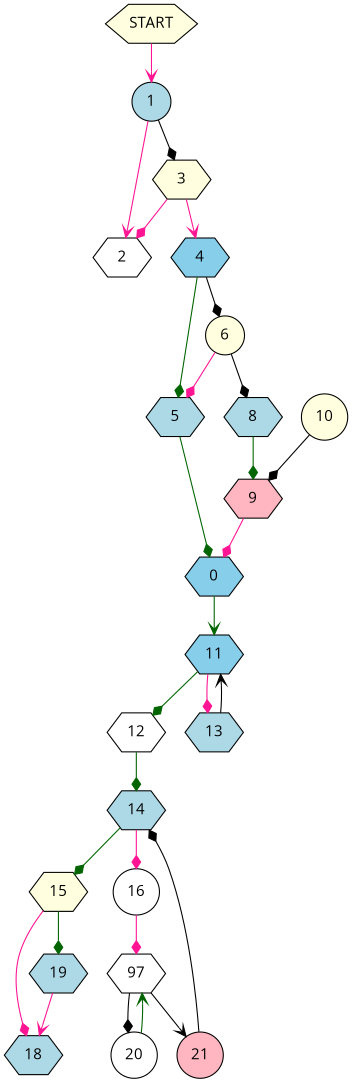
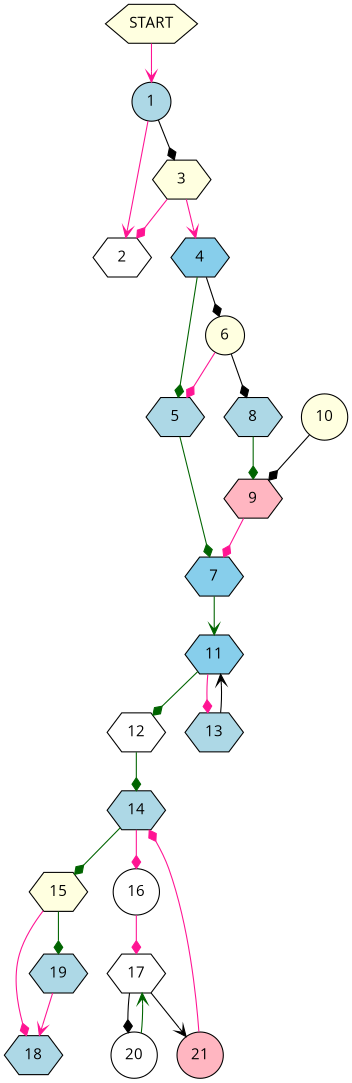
(214, 577) -> (214, 577)
(186, 934) -> (186, 934)
(136, 974) -> (136, 974)
